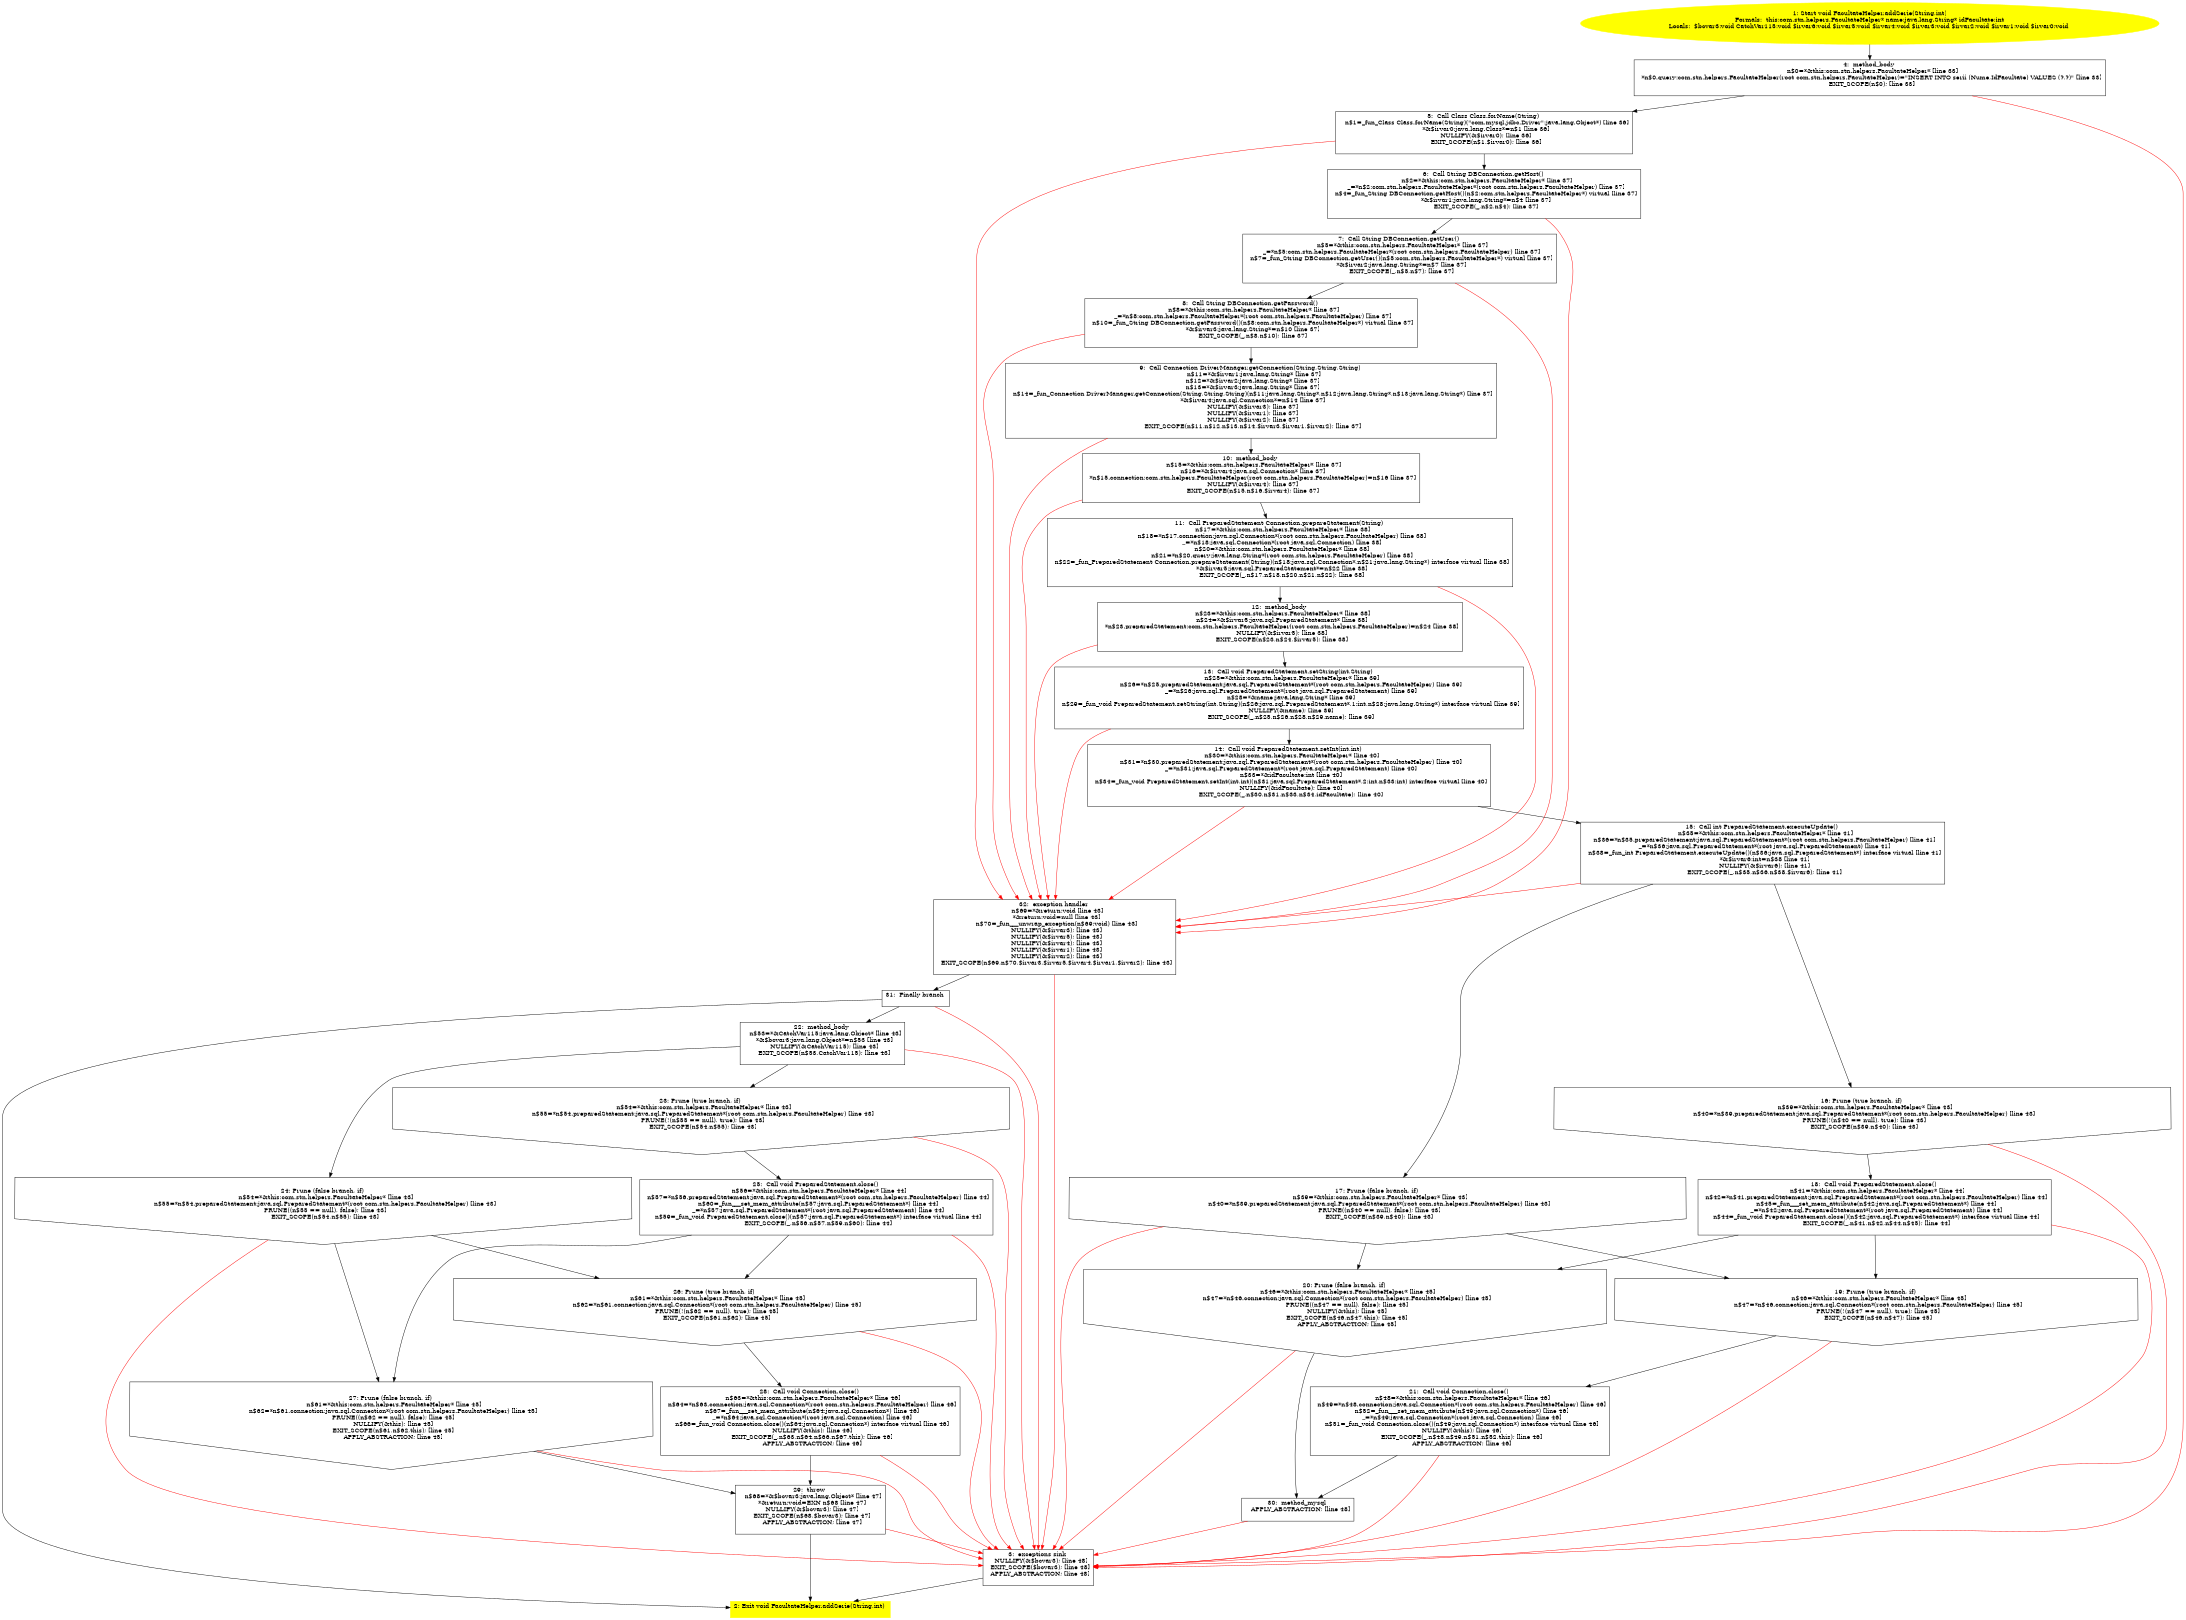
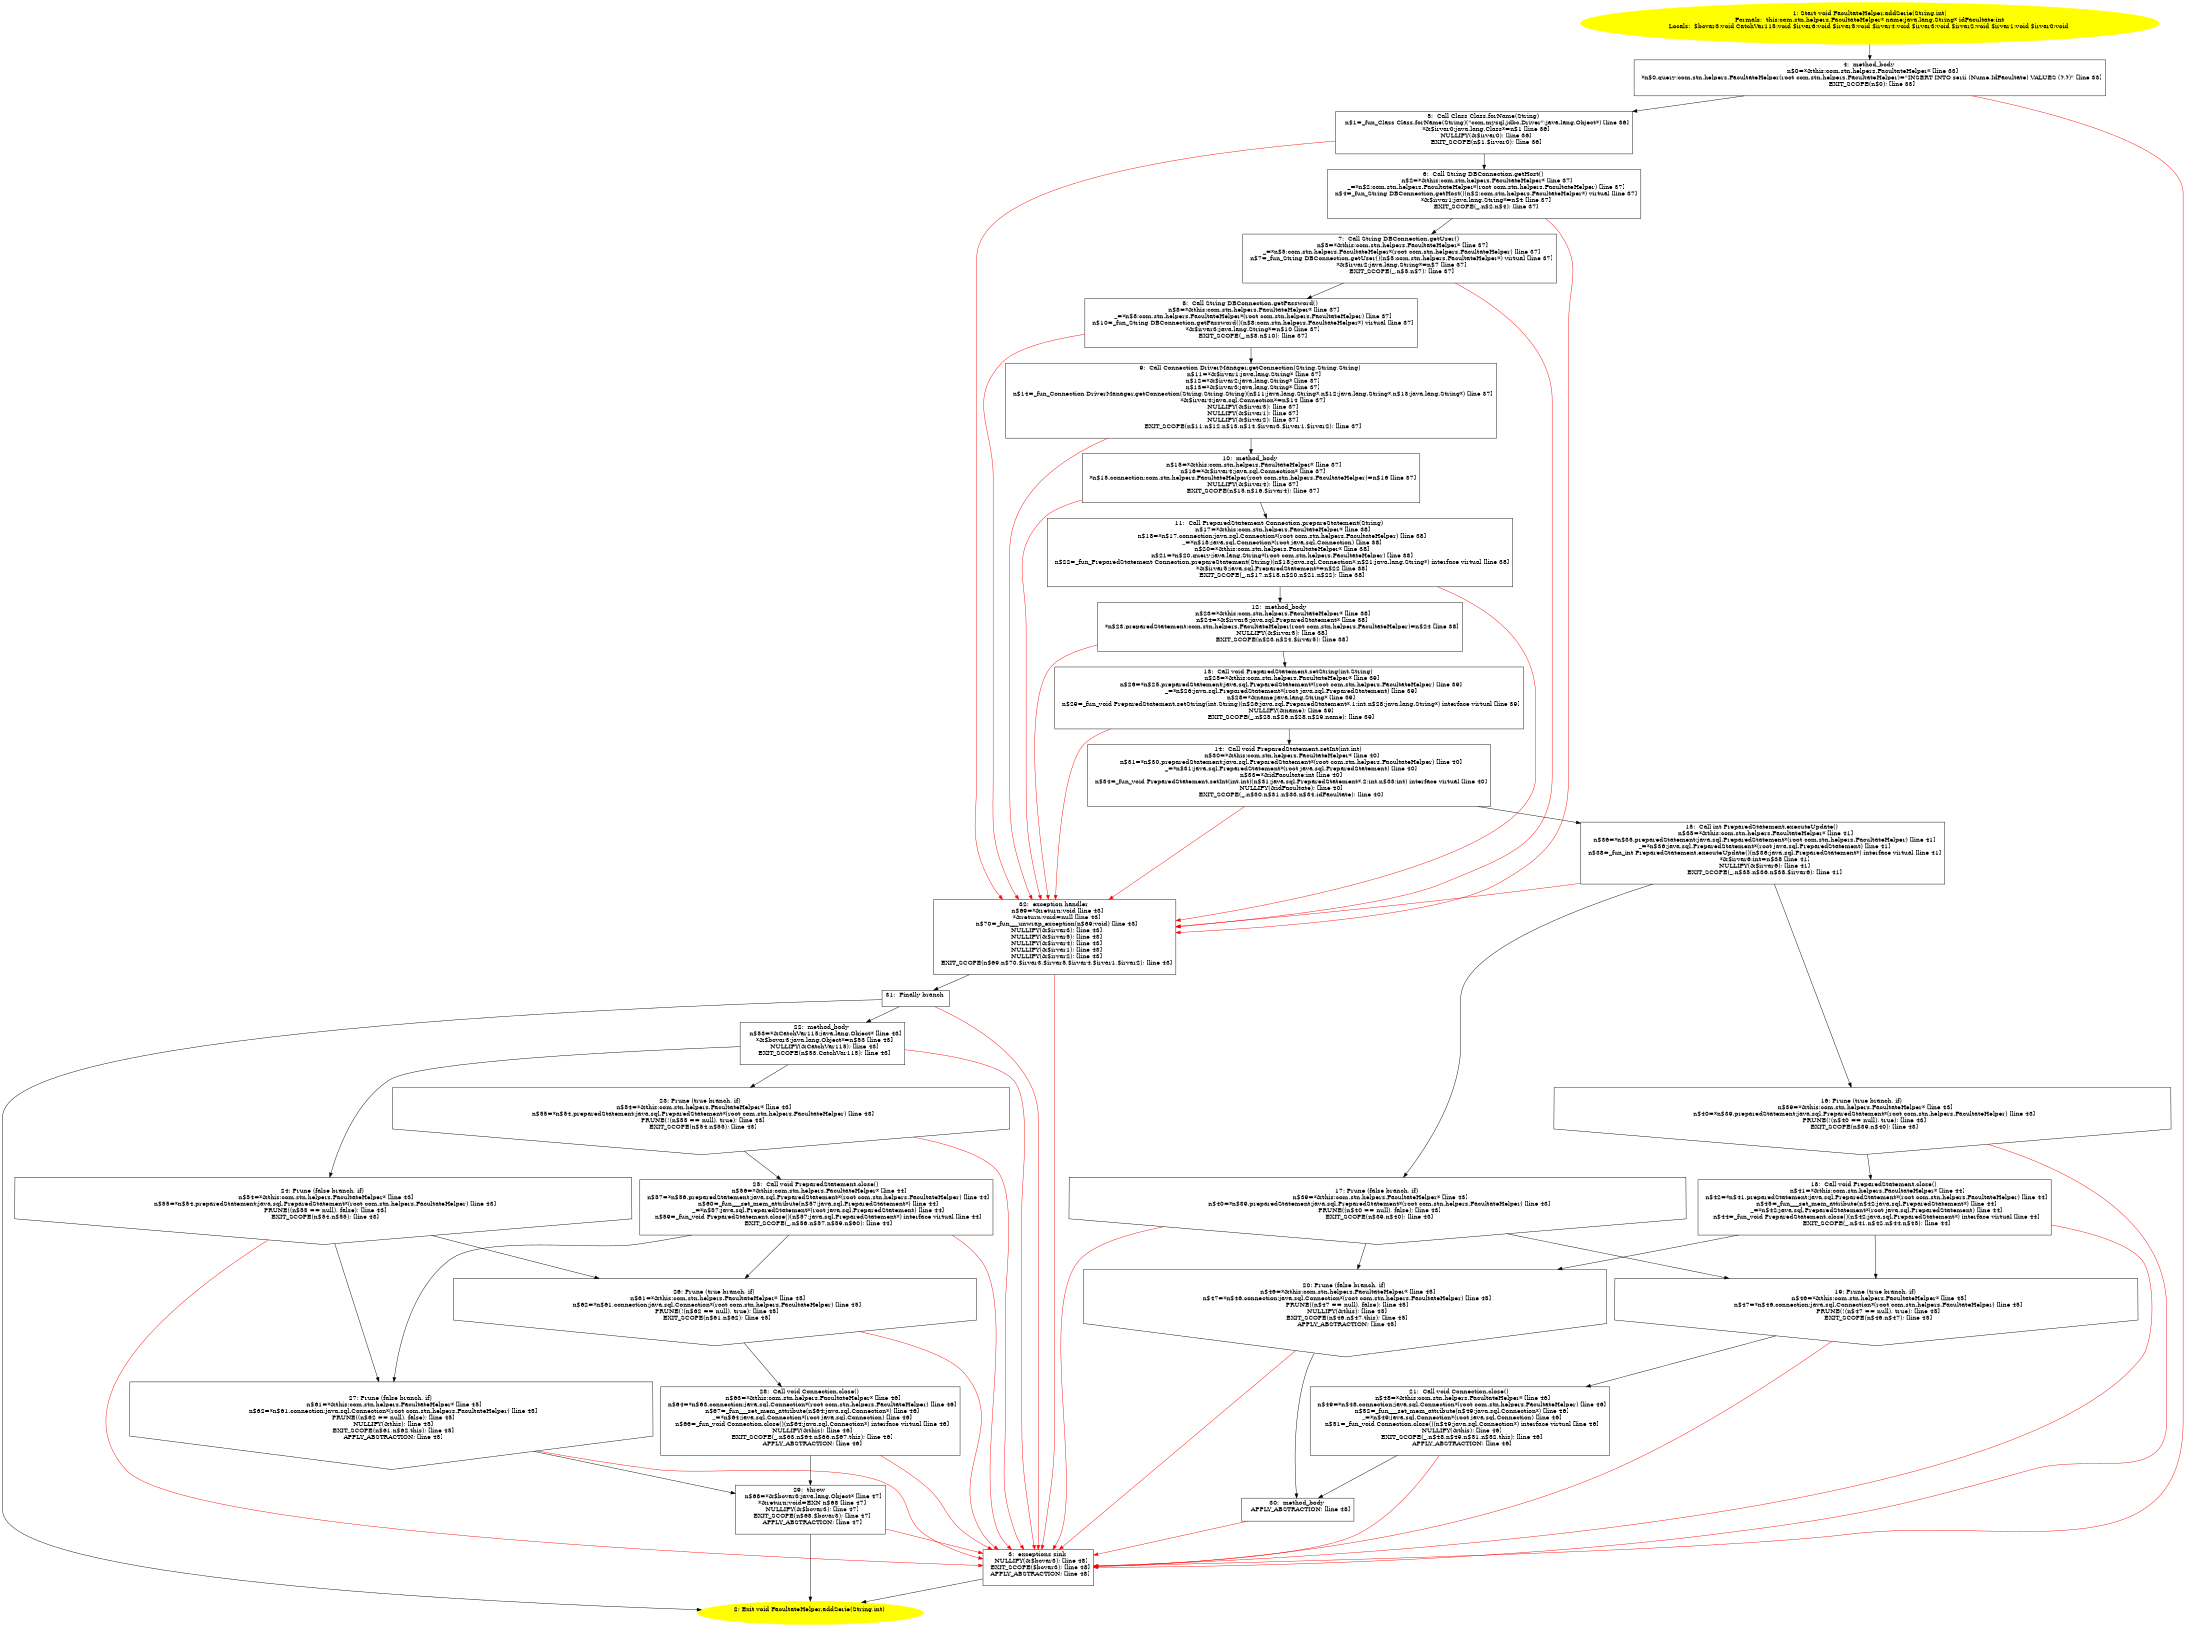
(1298, 1510) -> (1298, 1510)
(810, 1610) -> (810, 1613)
